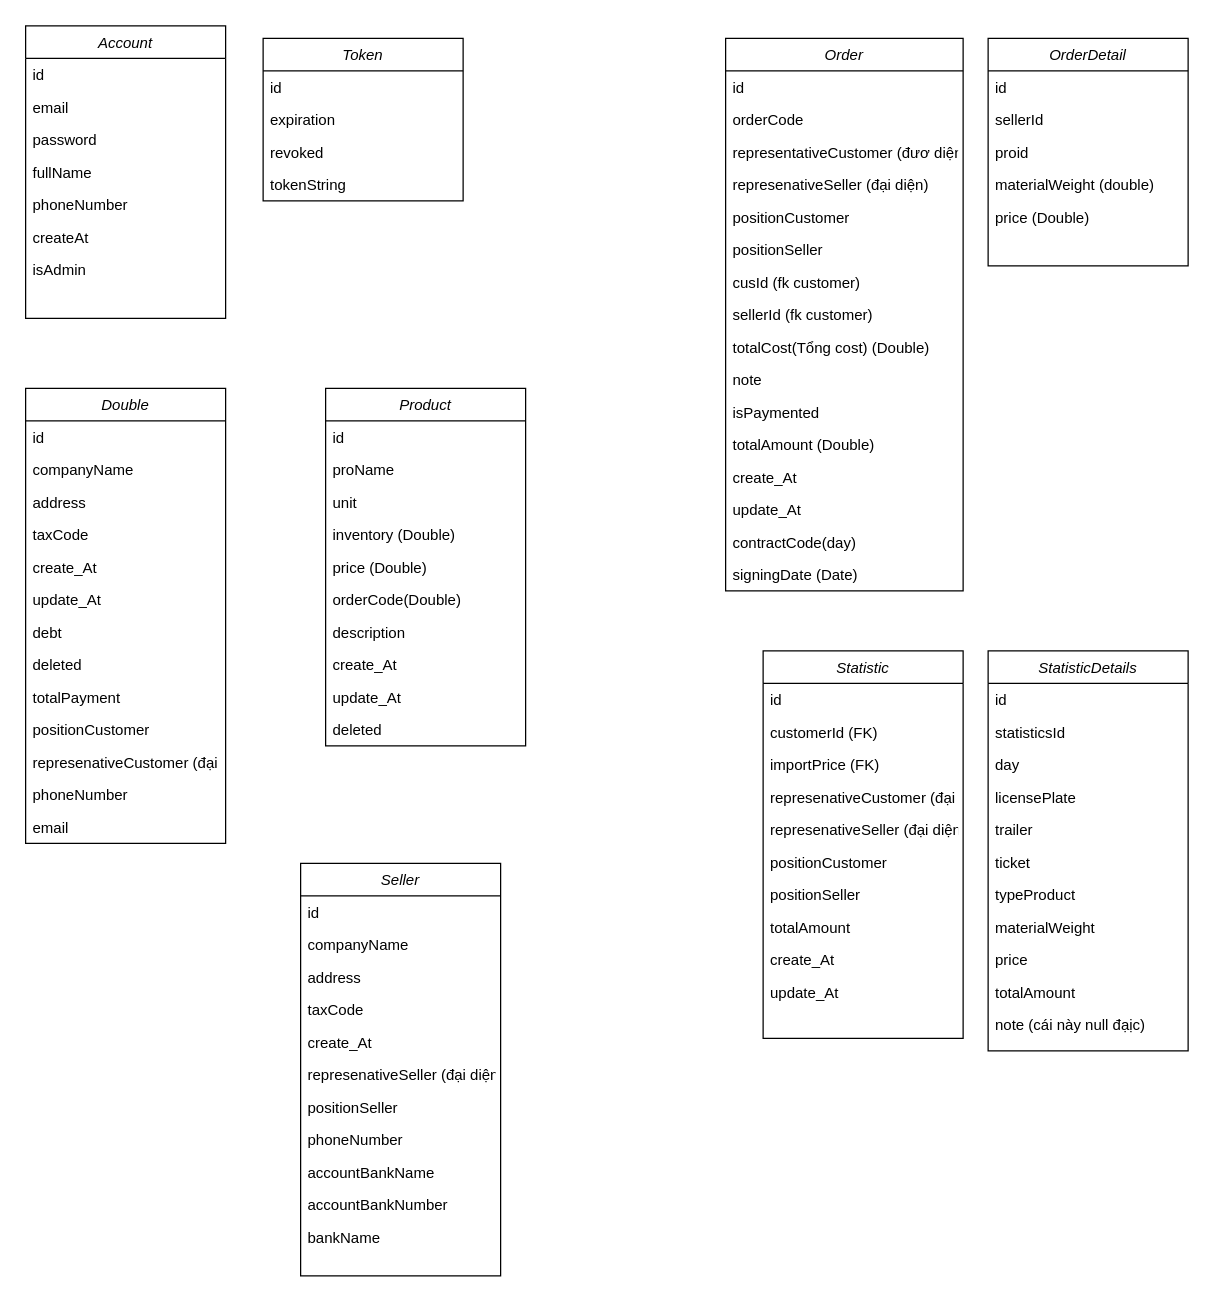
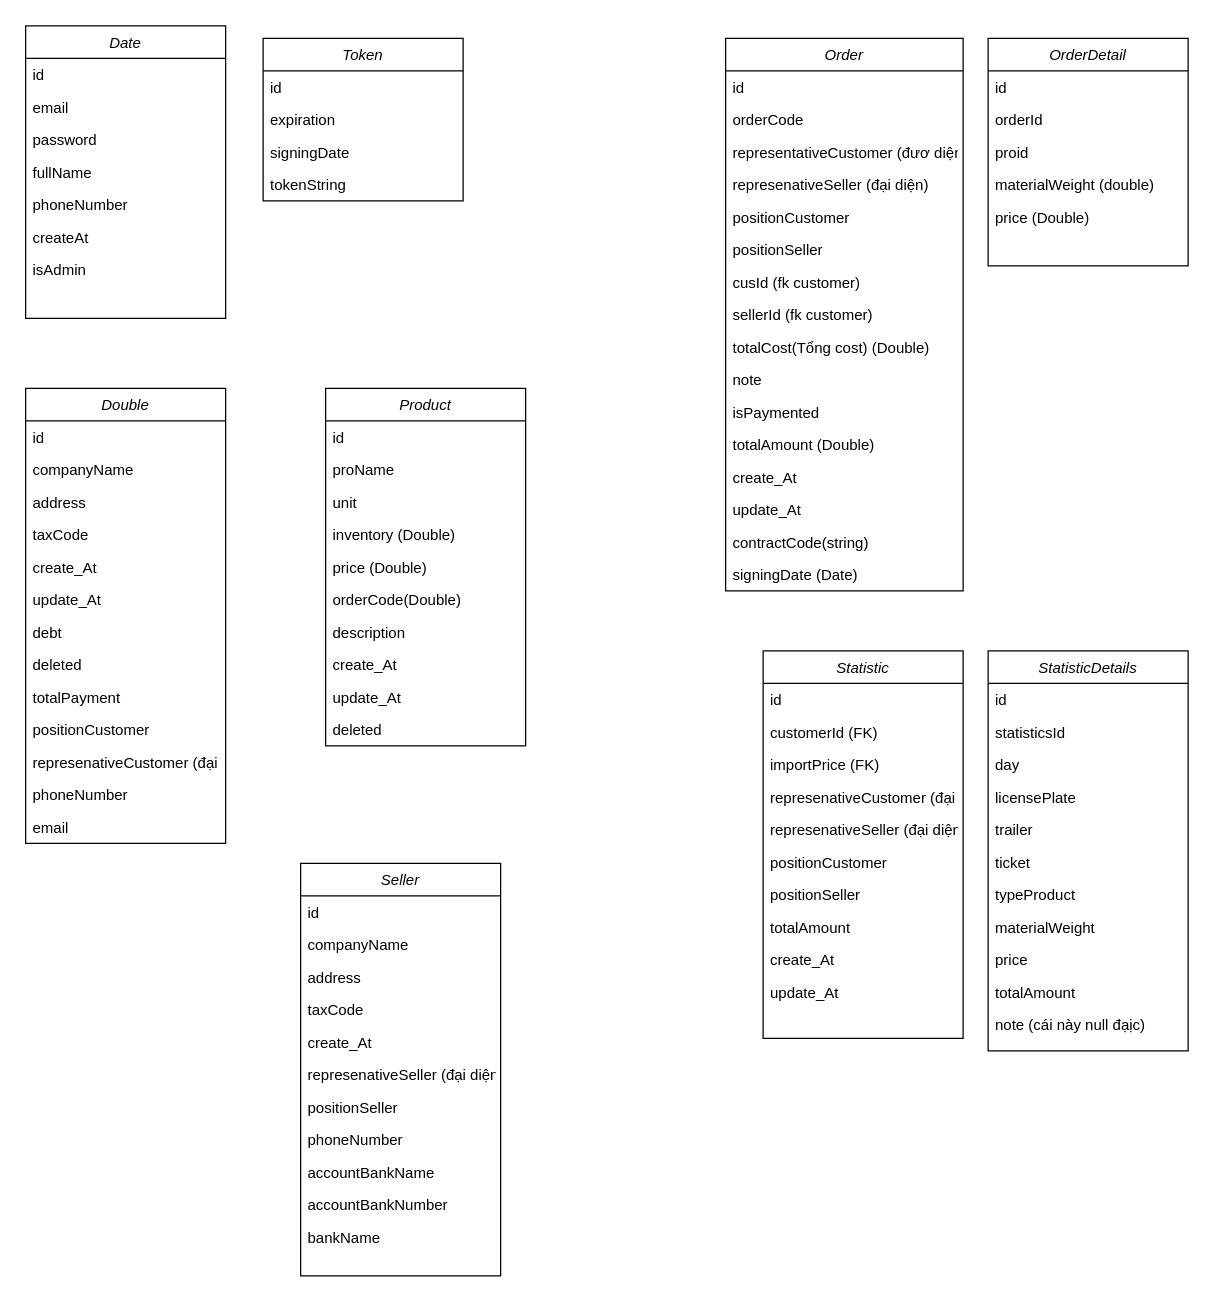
(125, 43) -> (125, 43)
(1025, 120) -> (1024, 120)
(299, 153) -> (312, 153)
(804, 543) -> (815, 543)
